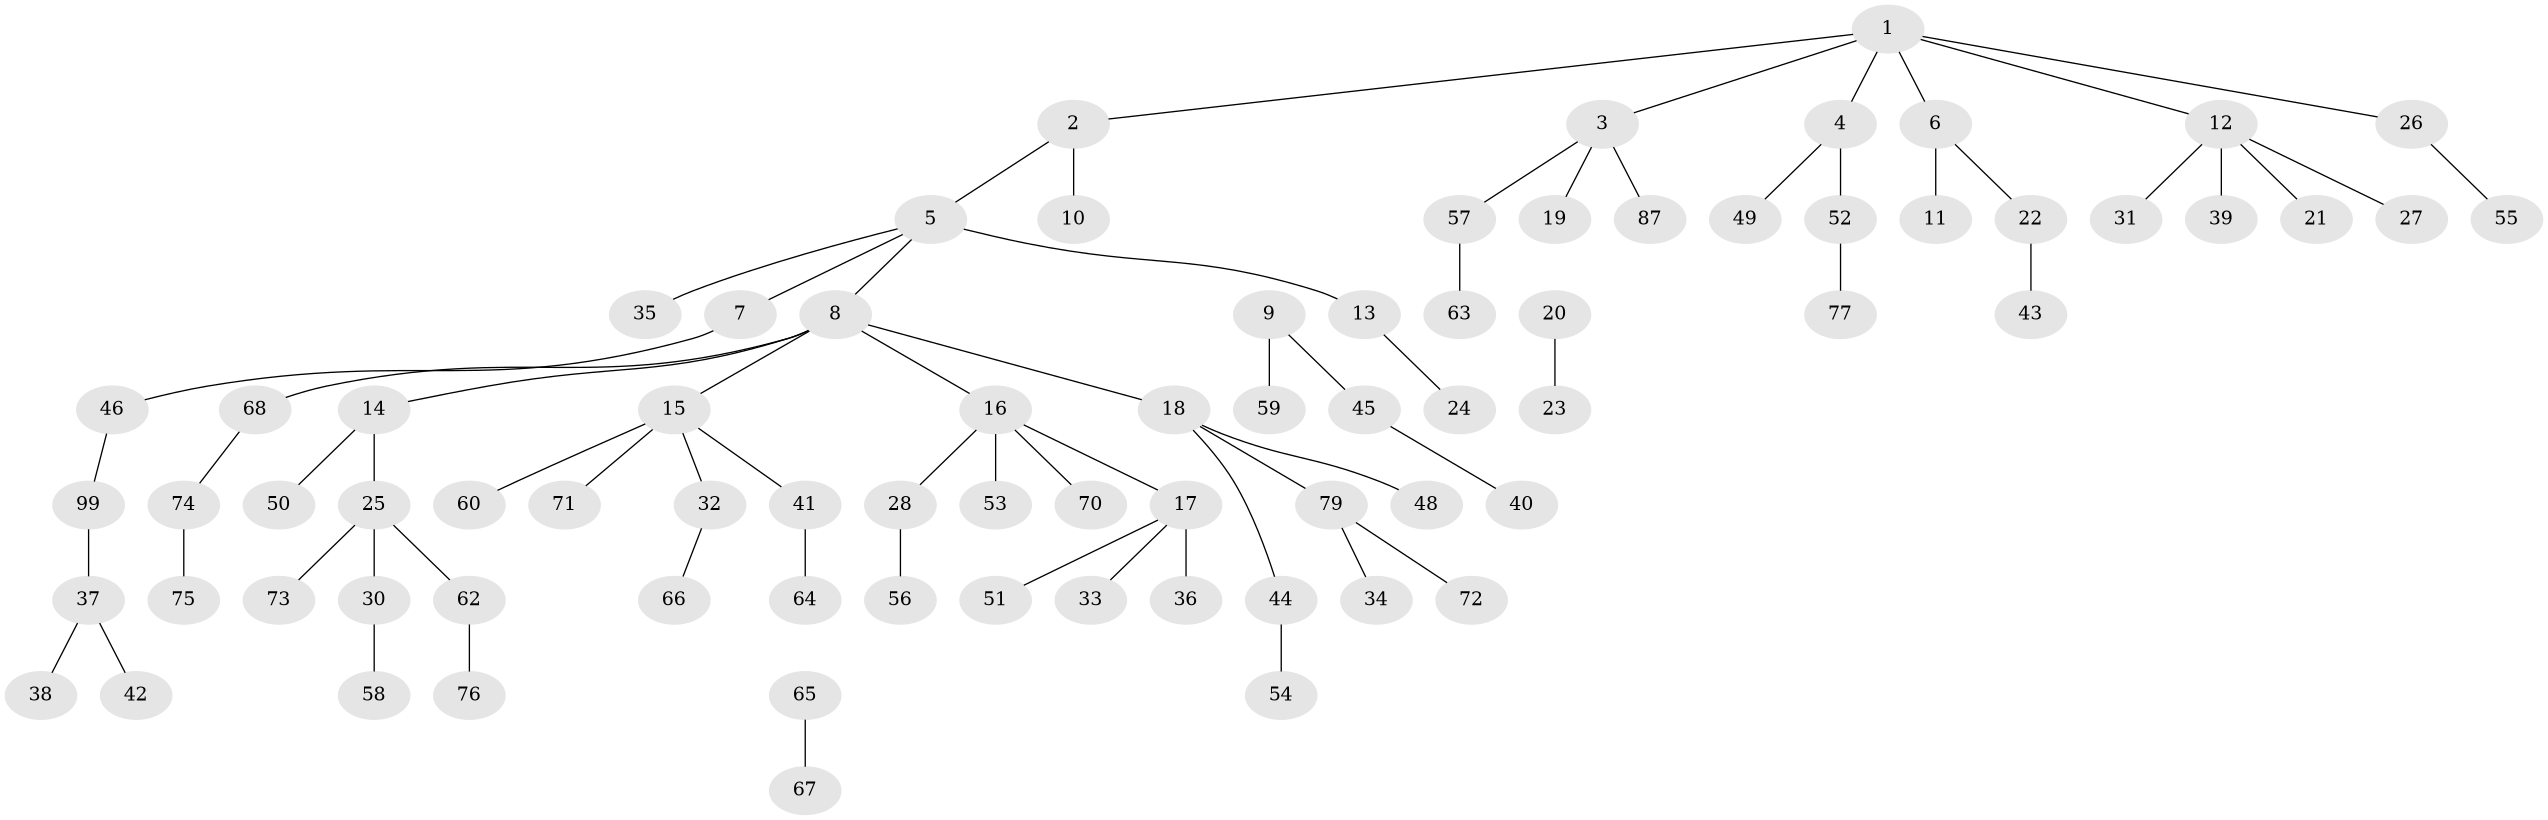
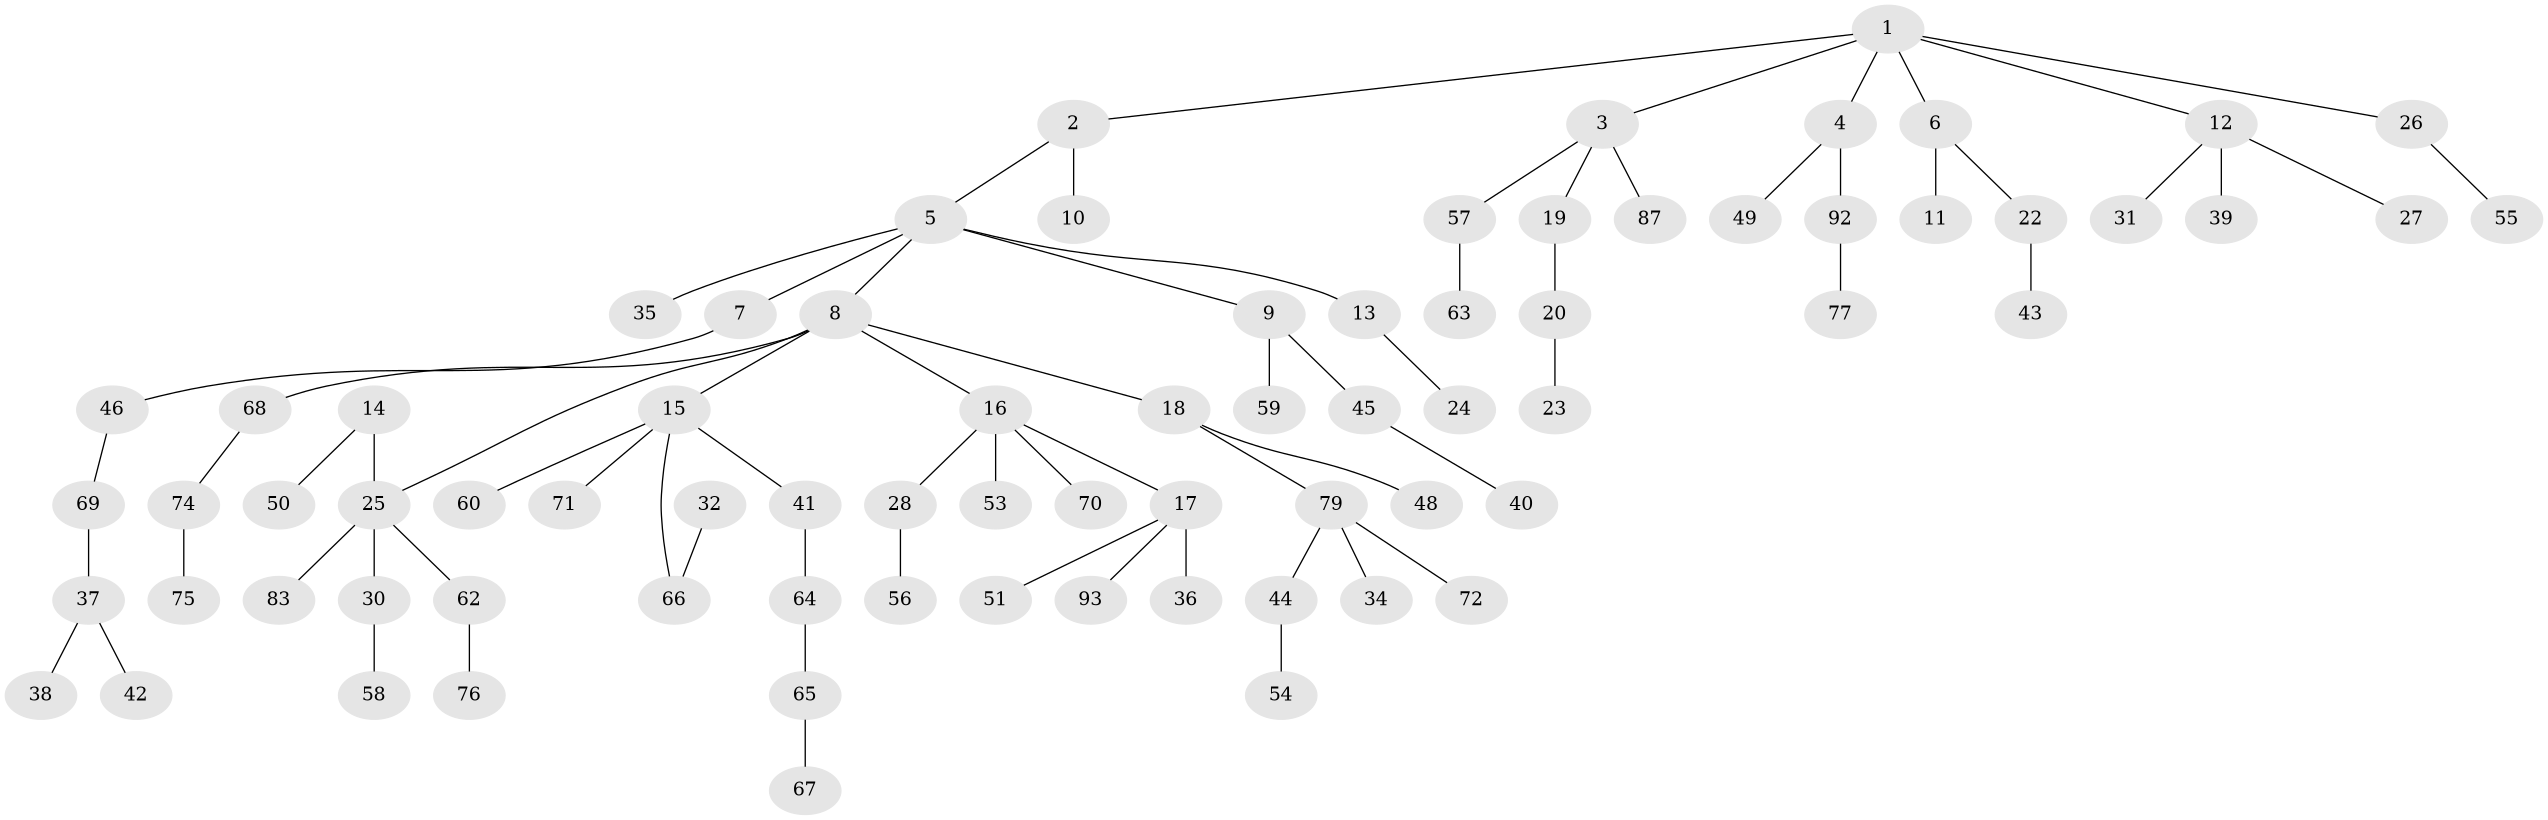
(1841, 219) -> (1841, 219)
(2317, 219) -> none
none -> (1100, 267)
none -> (1555, 267)
(559, 376) -> (600, 397)
(692, 457) -> (661, 505)
(1243, 498) -> (1306, 553)
(89, 505) -> (89, 505)
(279, 600) -> (279, 600)
(1091, 600) -> (1091, 600)
none -> (805, 648)
